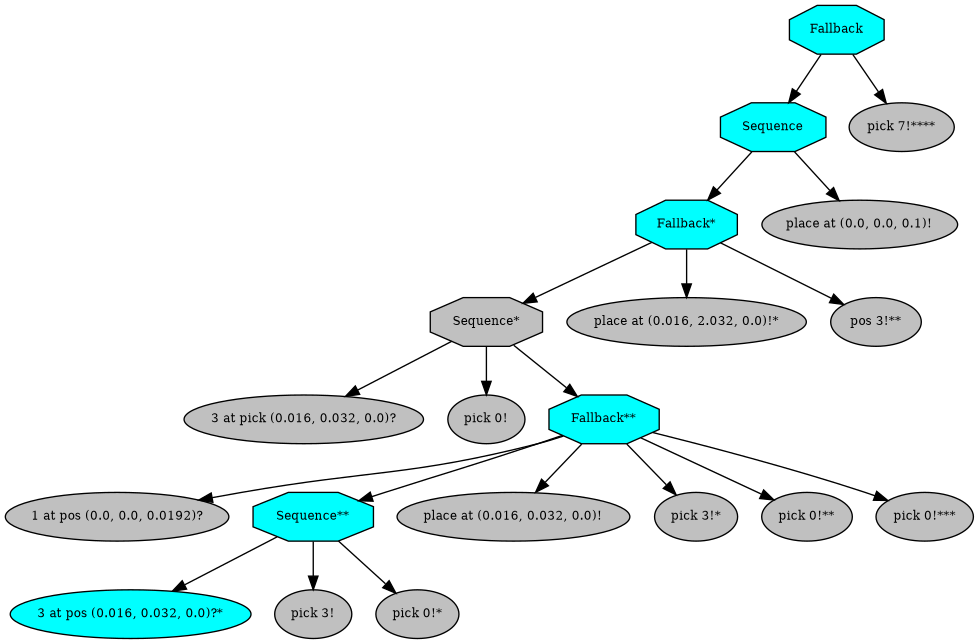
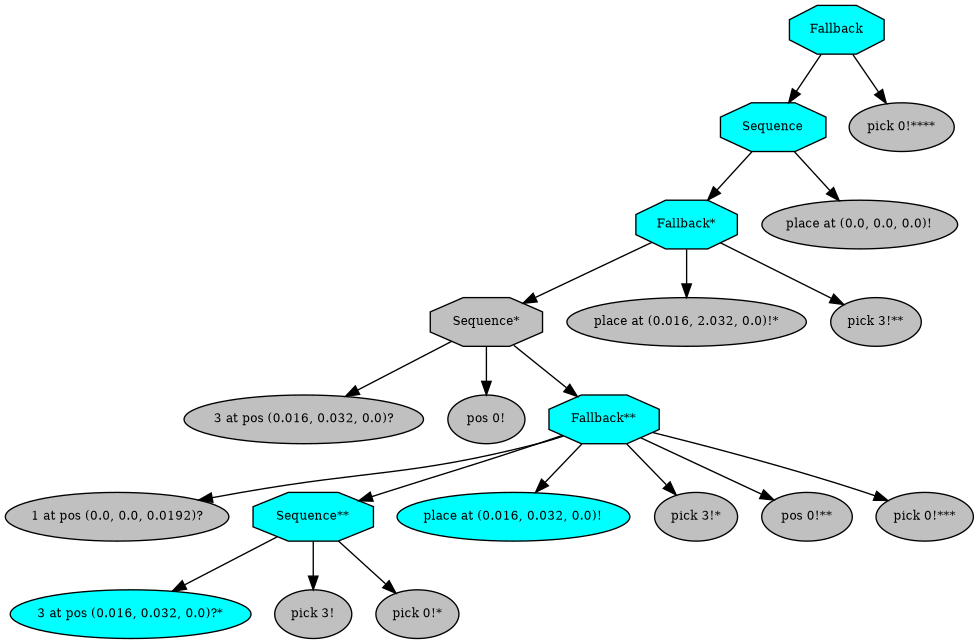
(902, 127) -> (902, 127)
(860, 225) -> (860, 225)
(876, 322) -> (876, 322)
(304, 419) -> (304, 419)
(486, 419) -> (486, 419)
(513, 517) -> (513, 517)
(807, 517) -> (807, 517)
